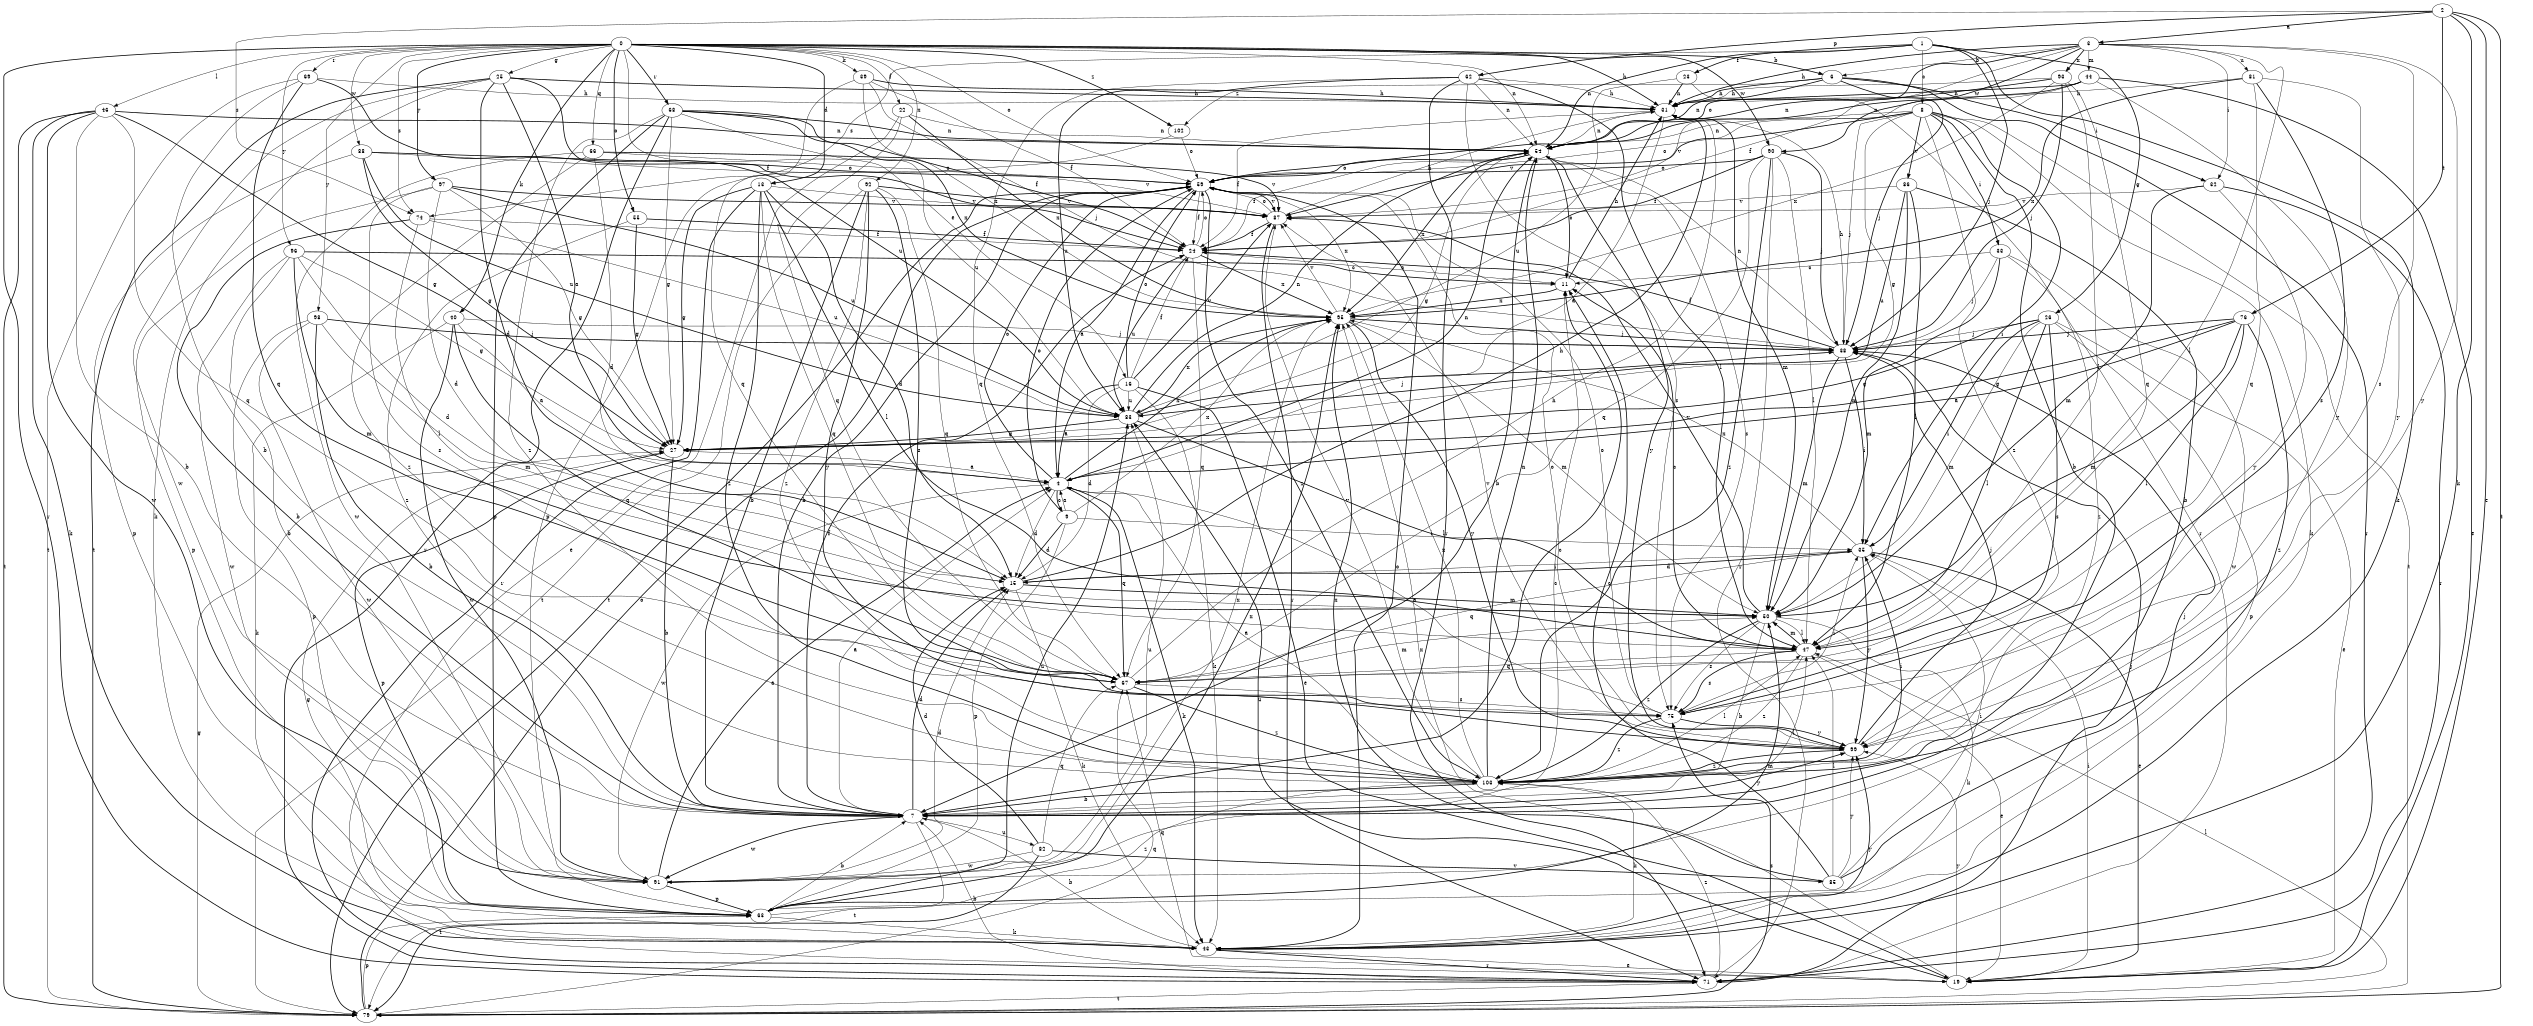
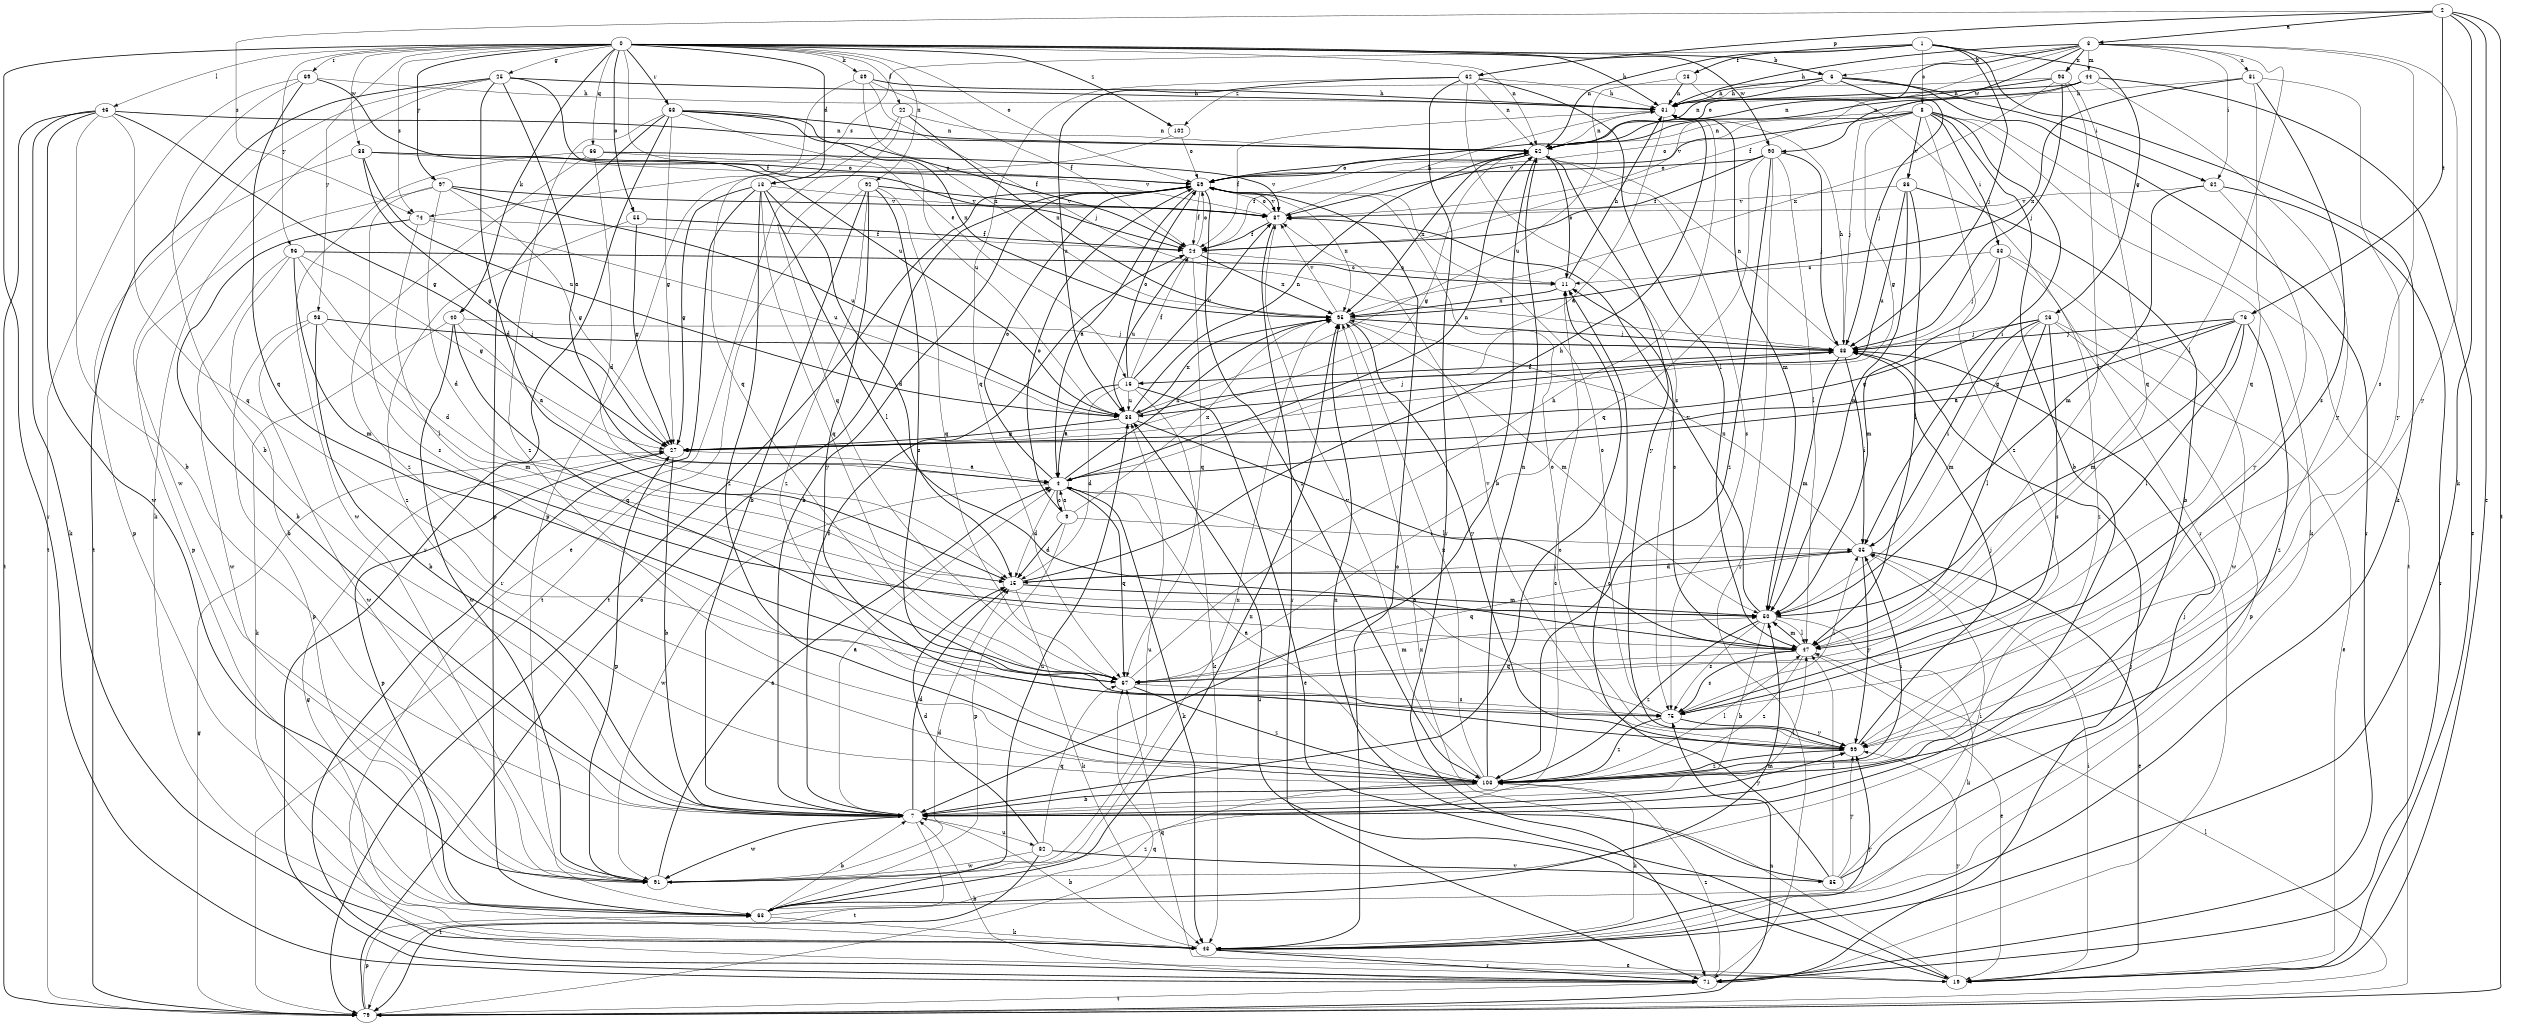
(1538, 152) -> (1538, 152)
(1525, 271) -> (1488, 368)
(1772, 866) -> (1772, 866)
(707, 899) -> (611, 687)
